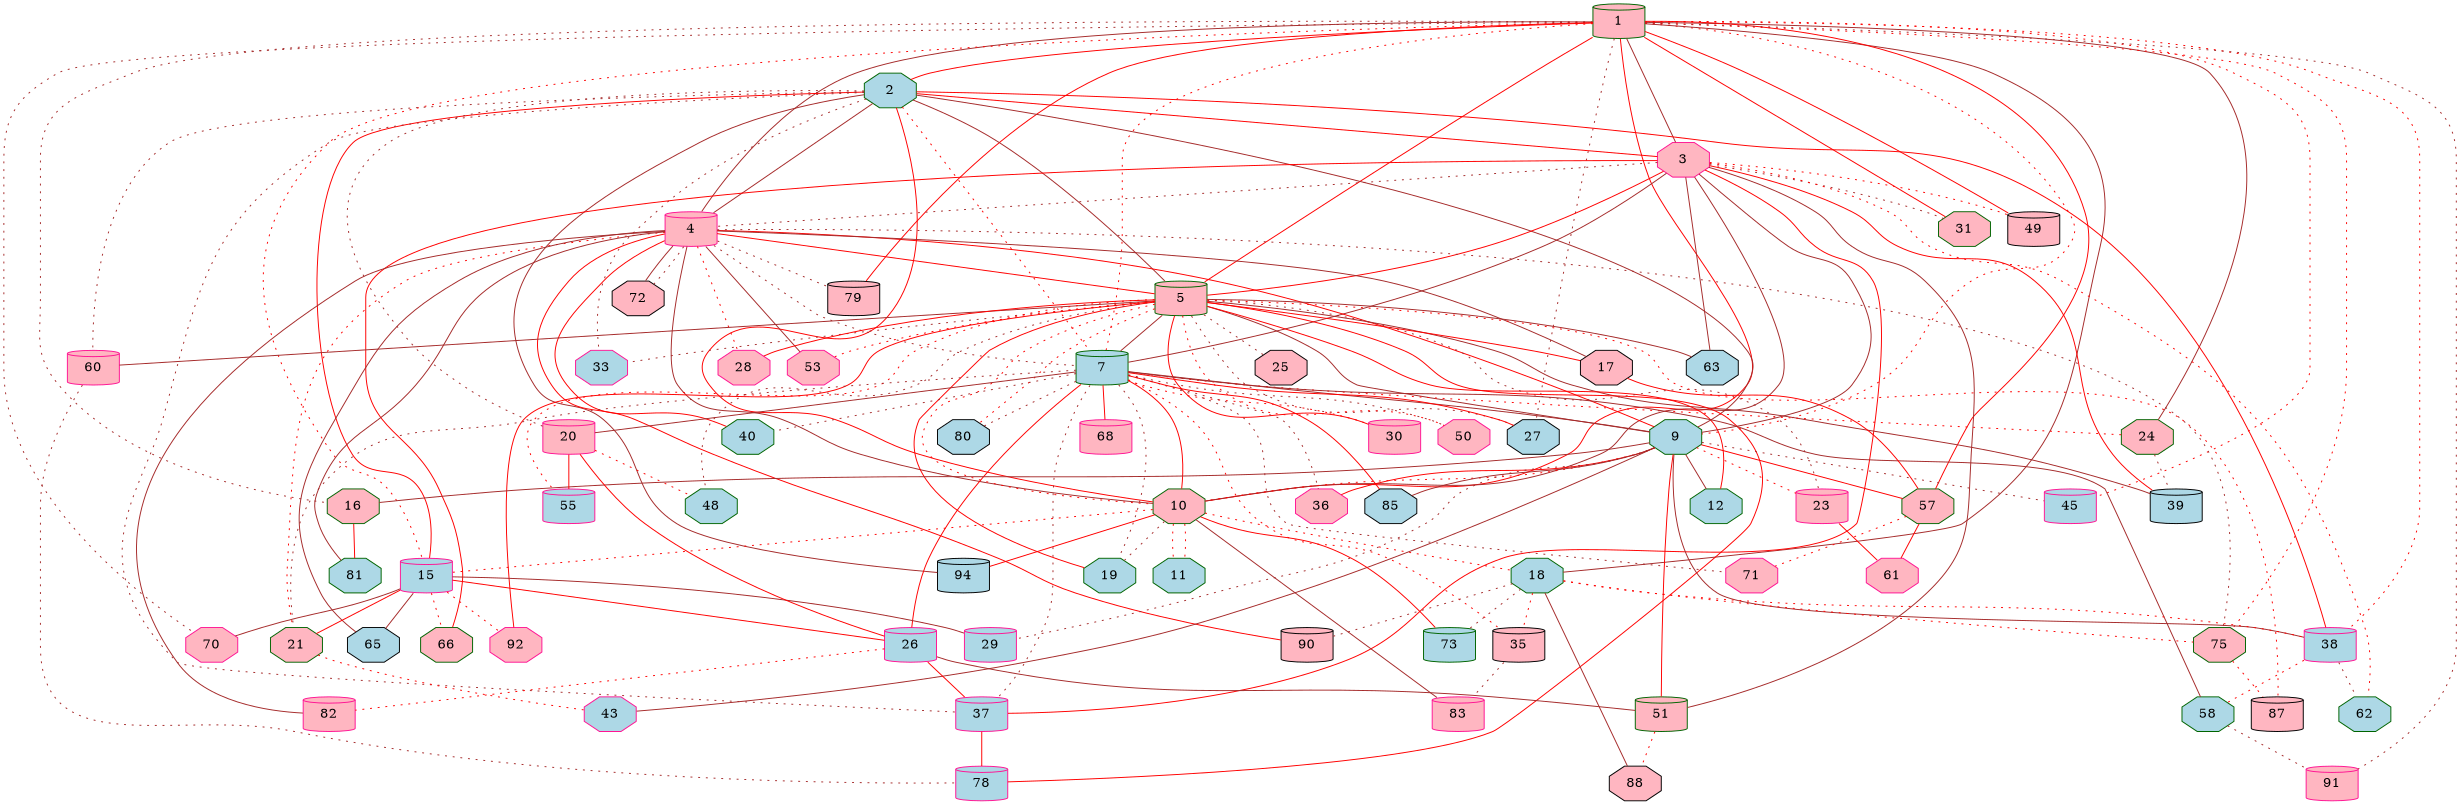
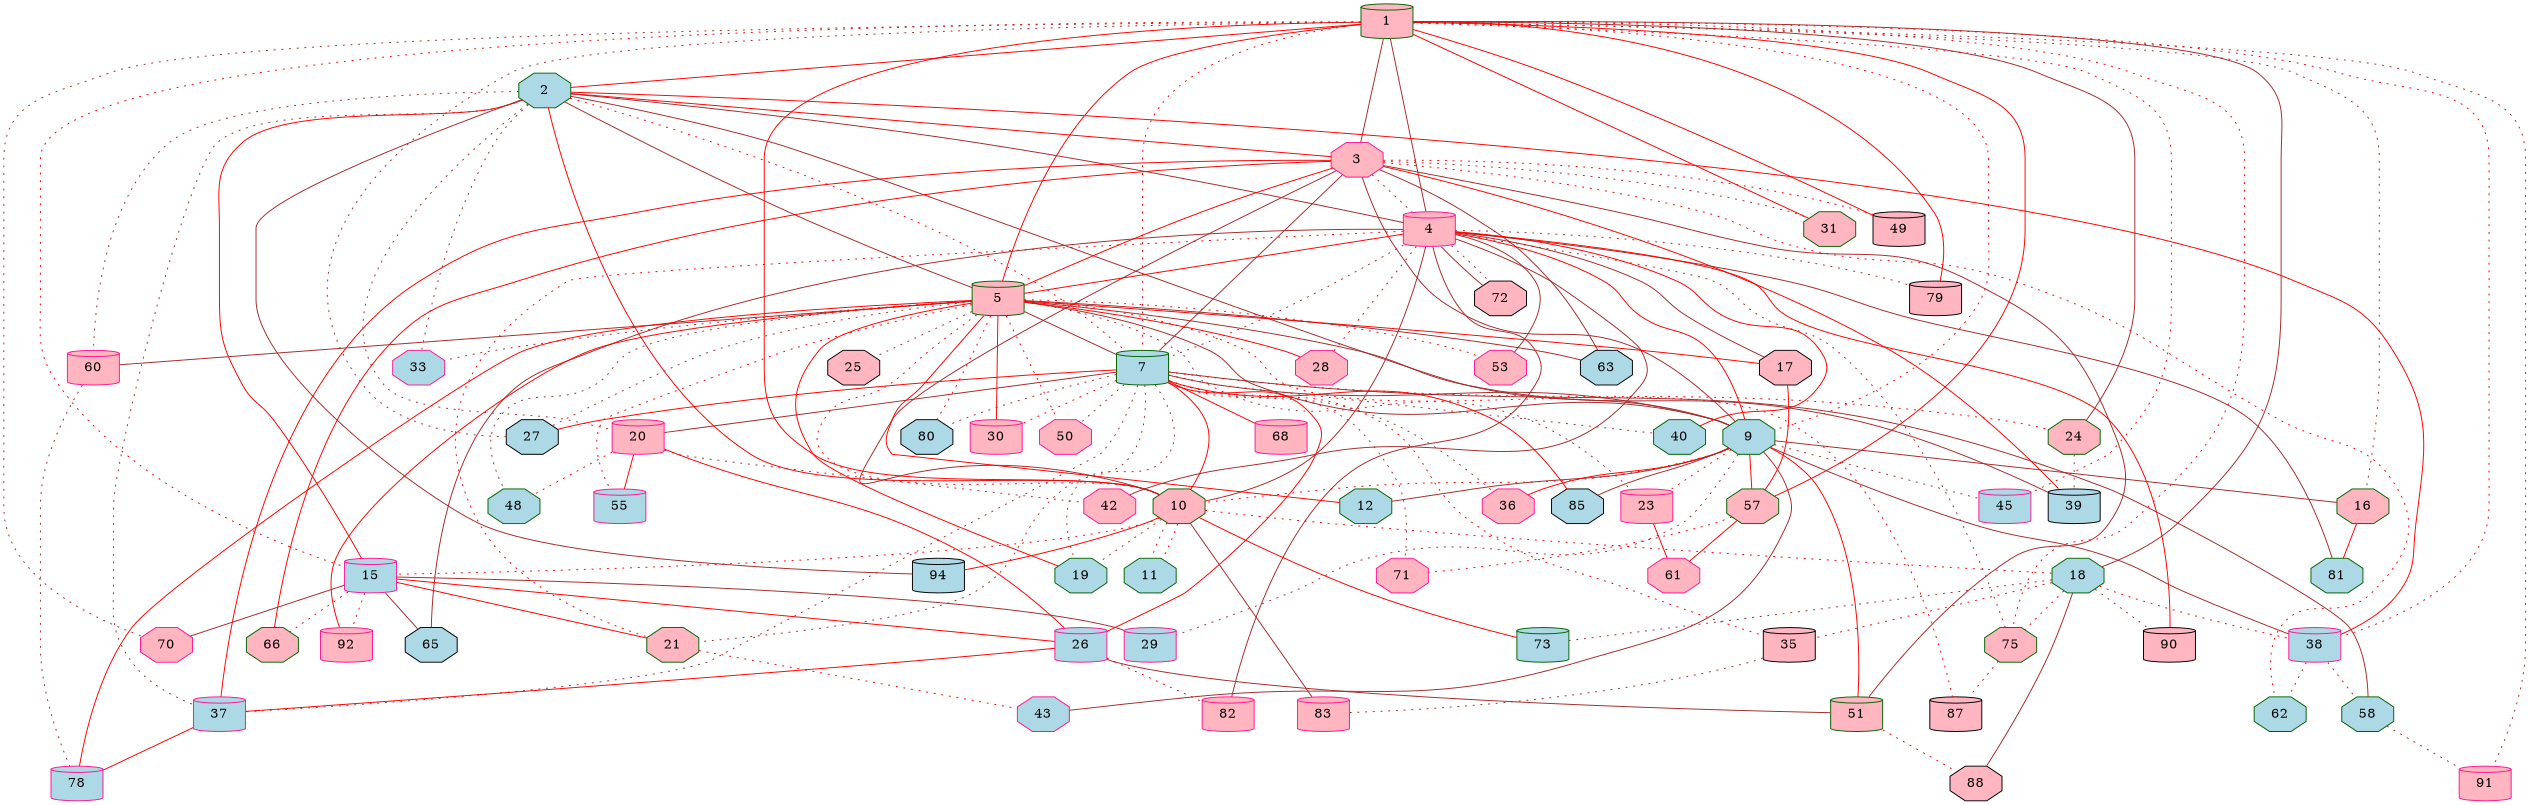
none -> (1110, 506)
(516, 645) -> (346, 645)
